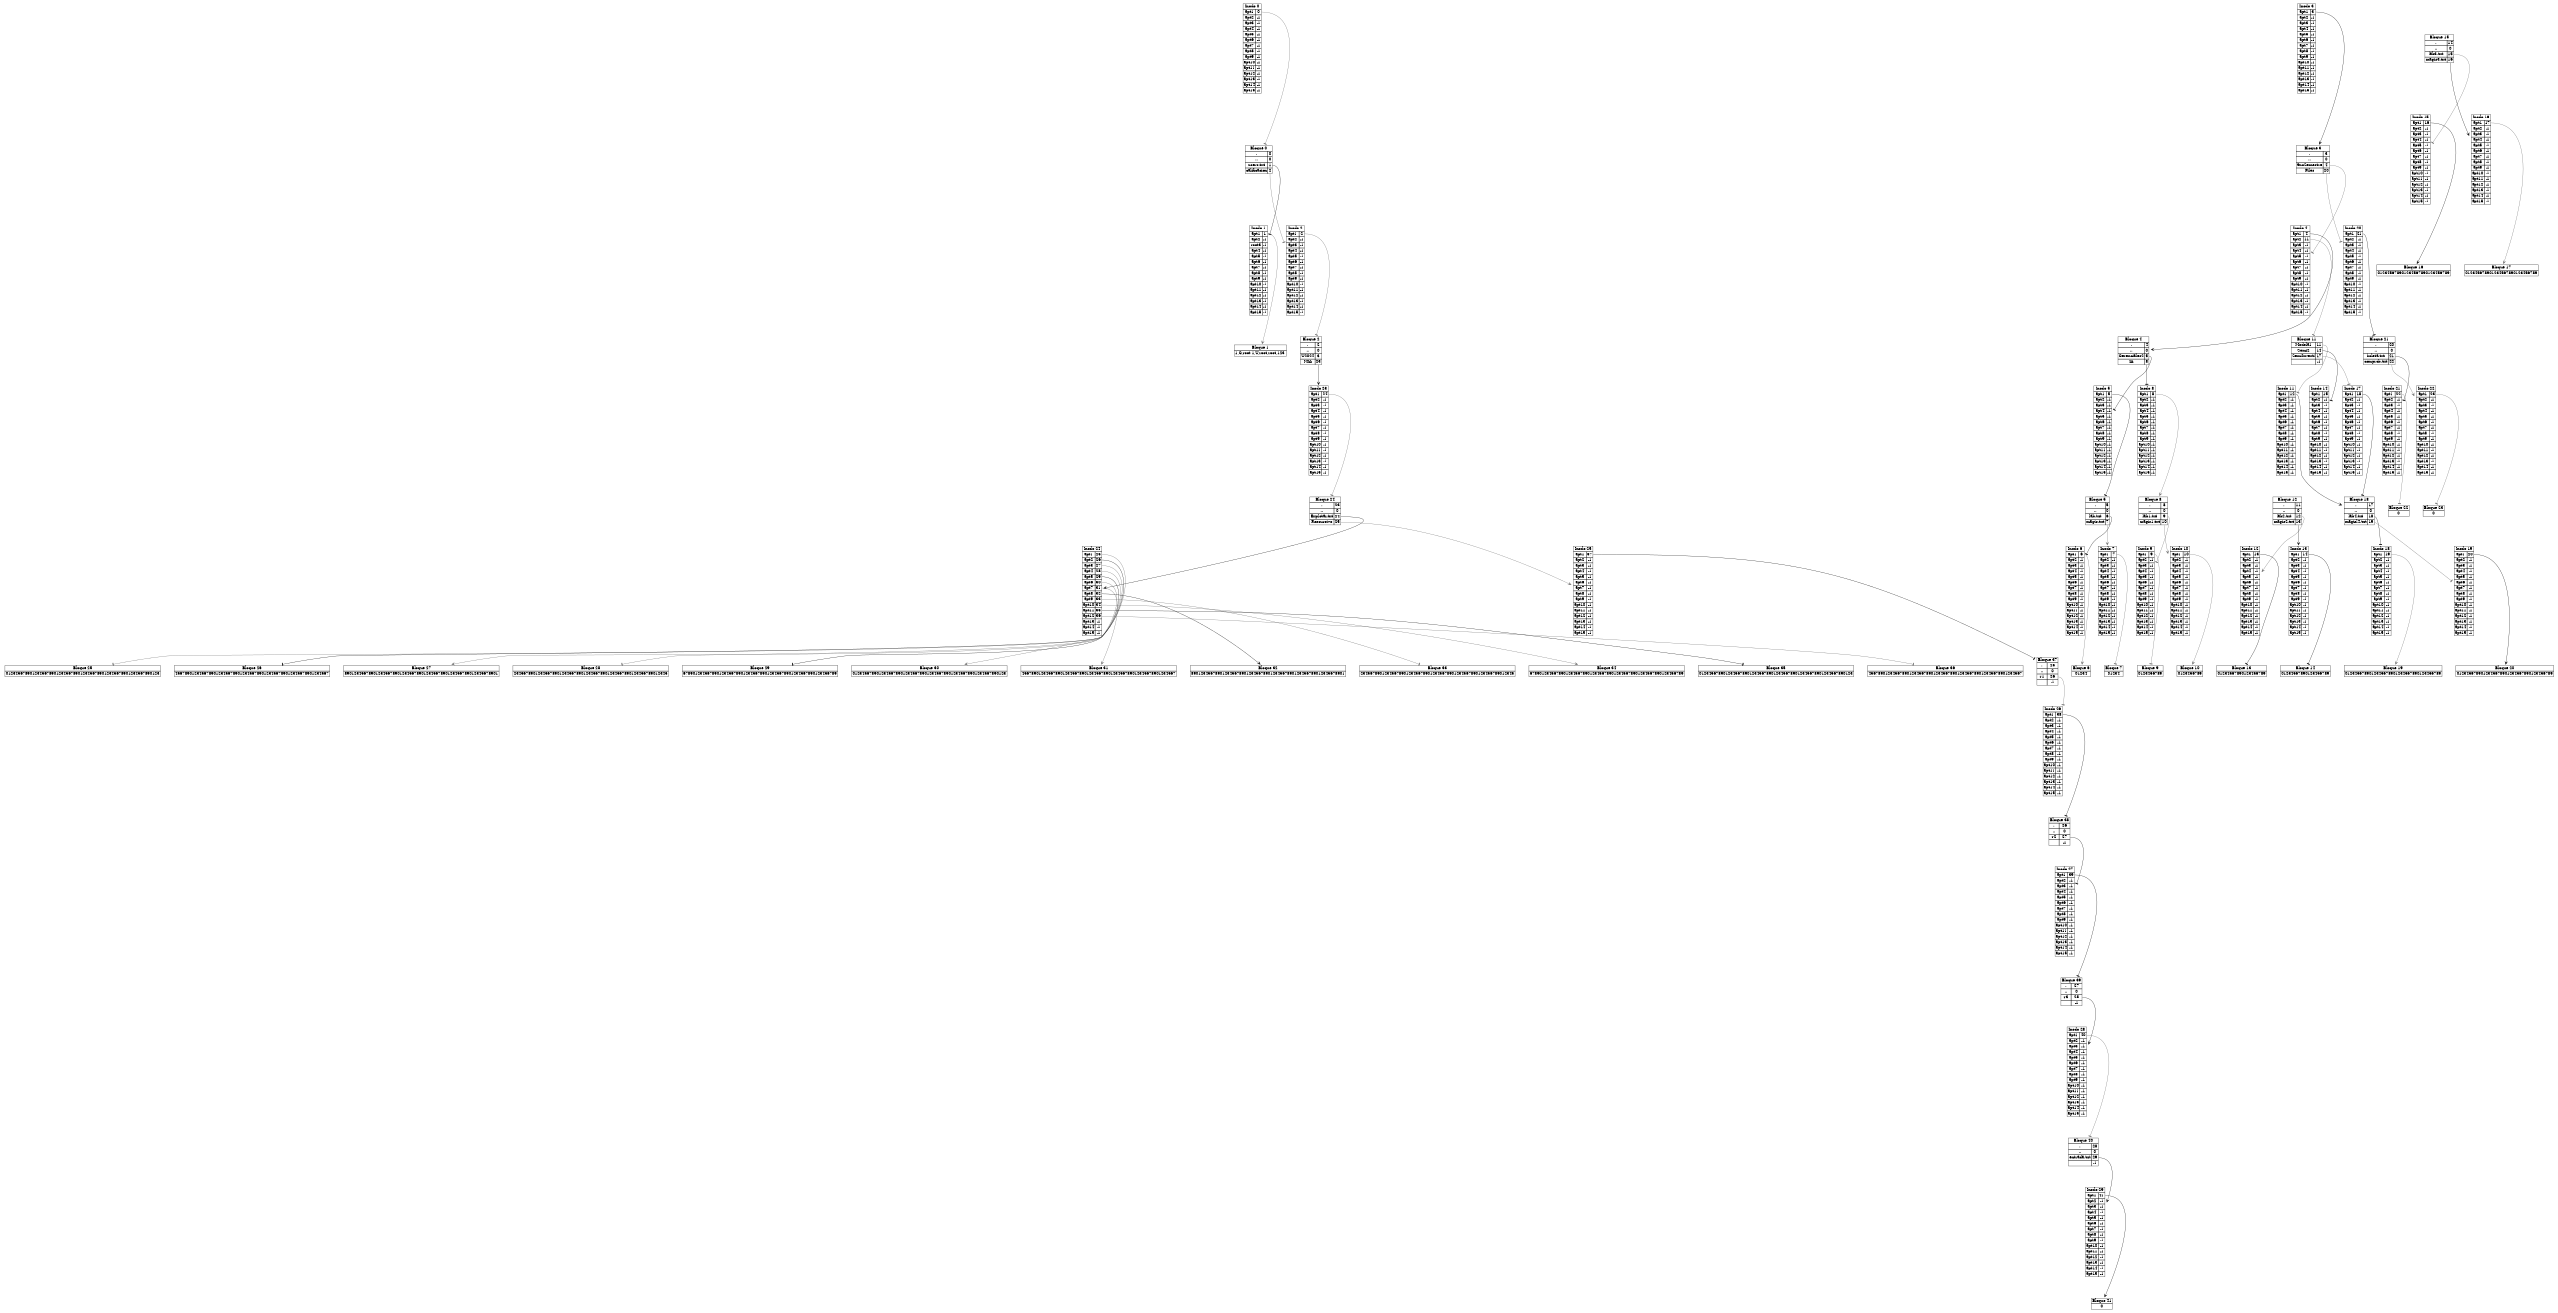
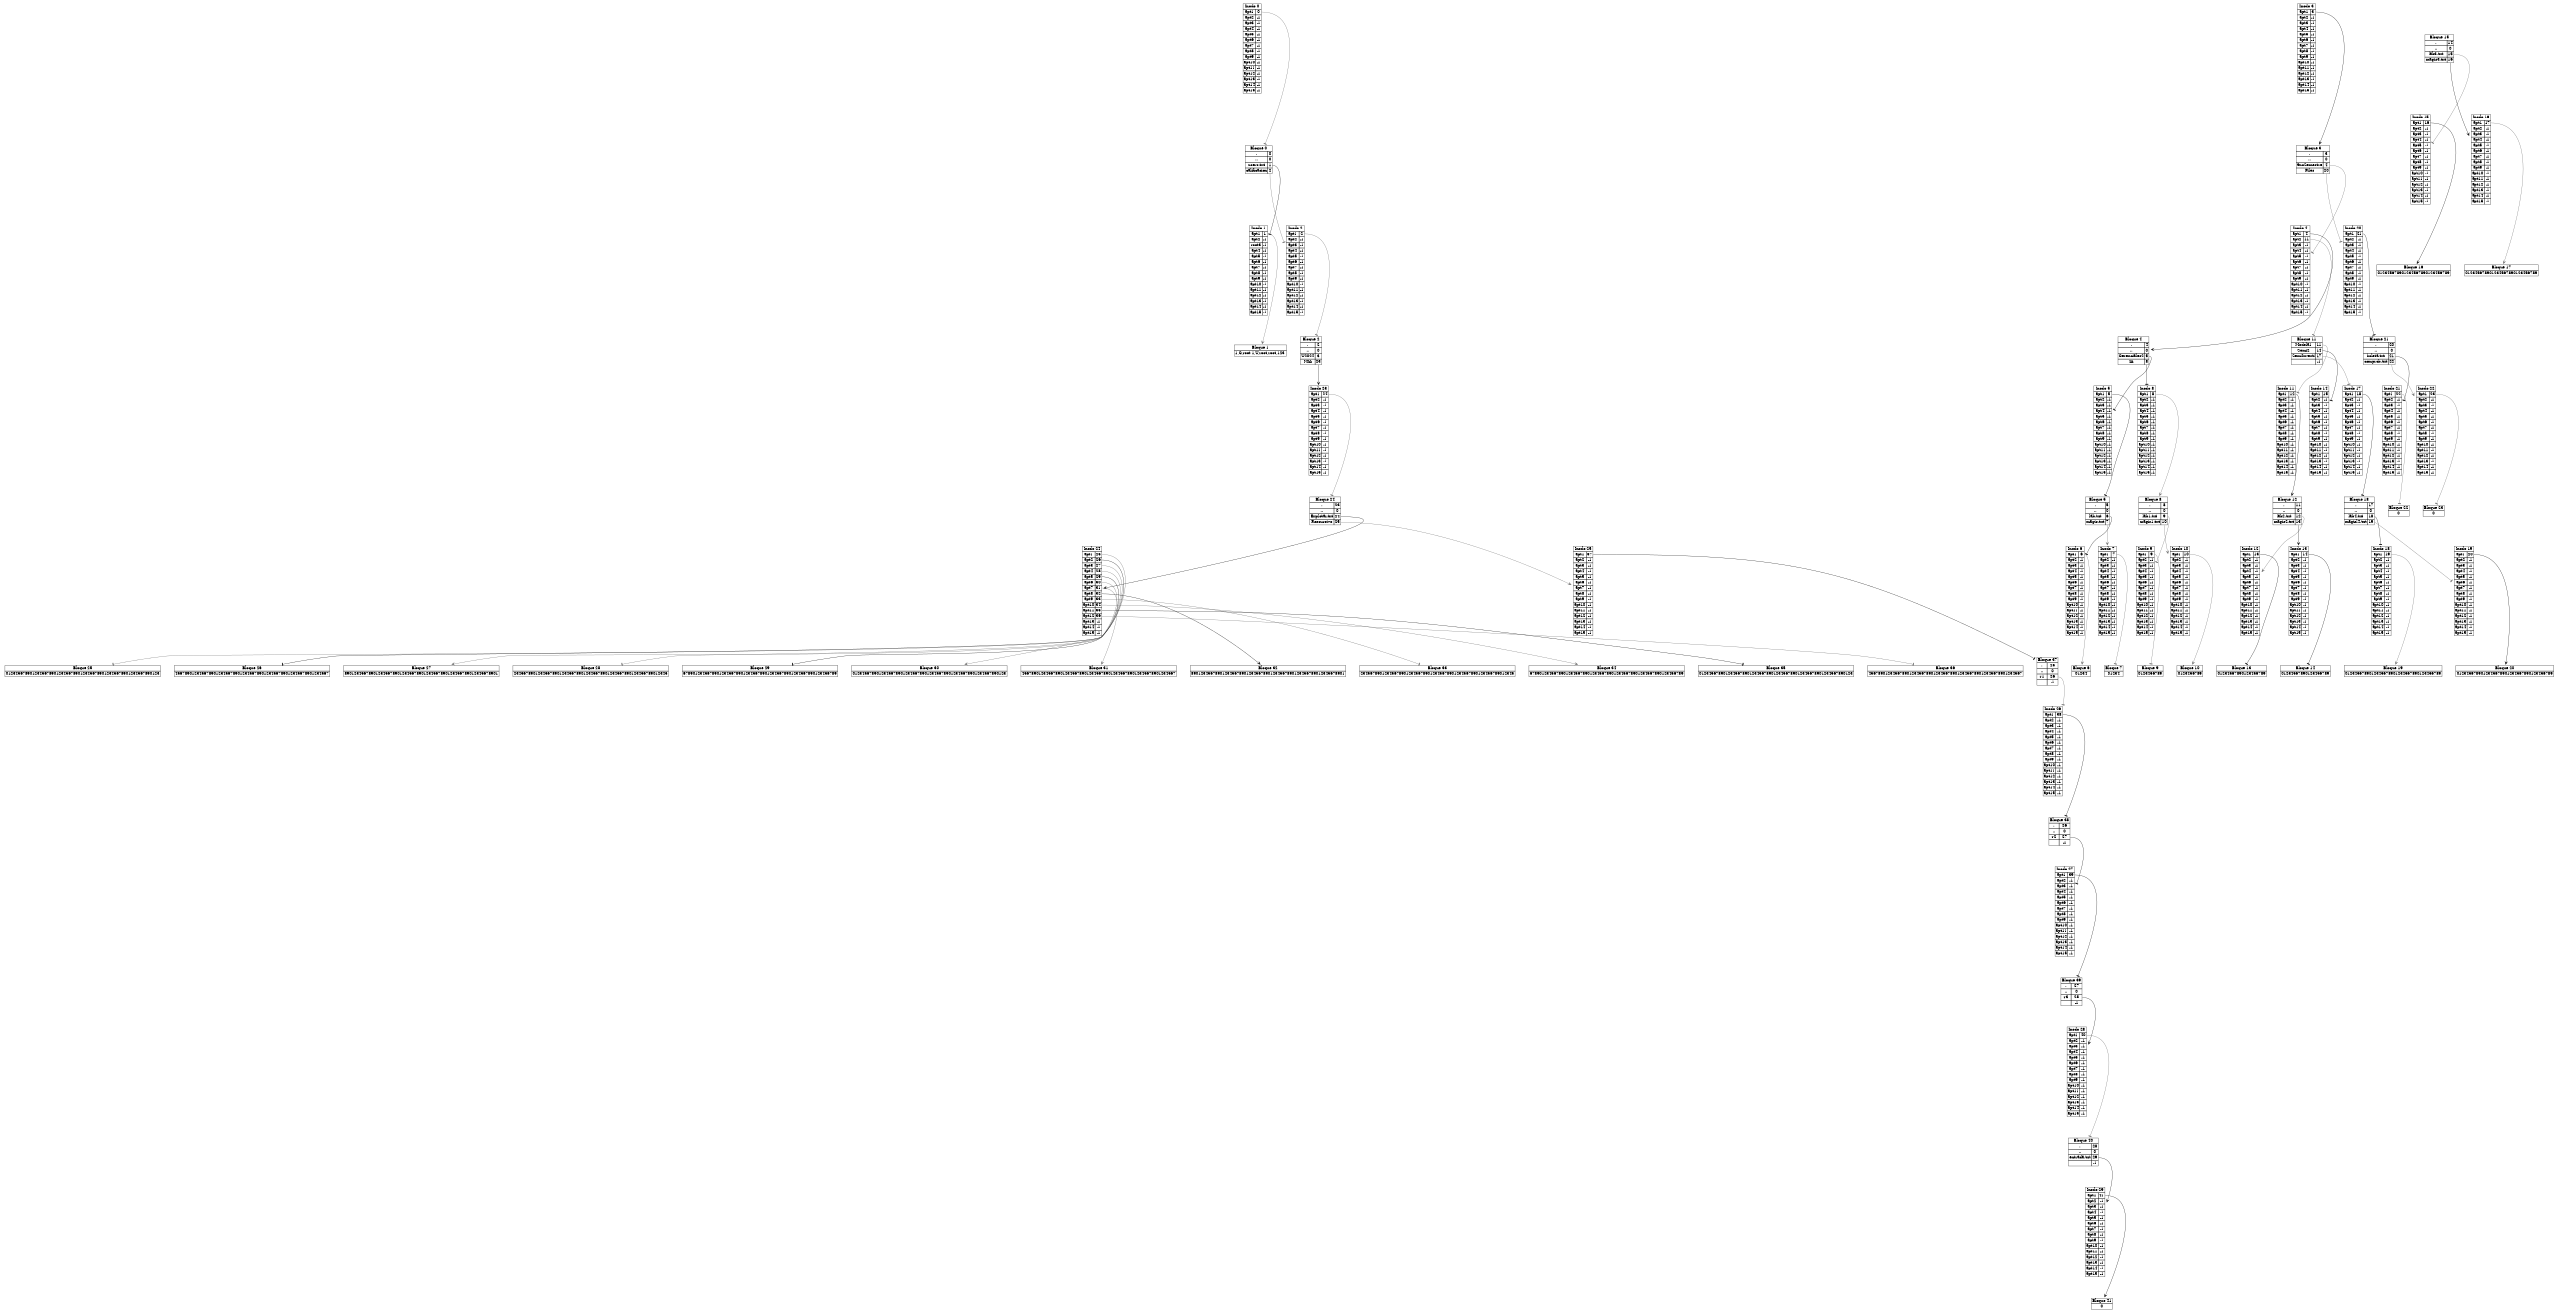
(2301, 458) -> (2299, 443)
